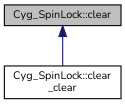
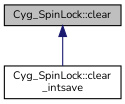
(63, 82) -> (63, 82)
